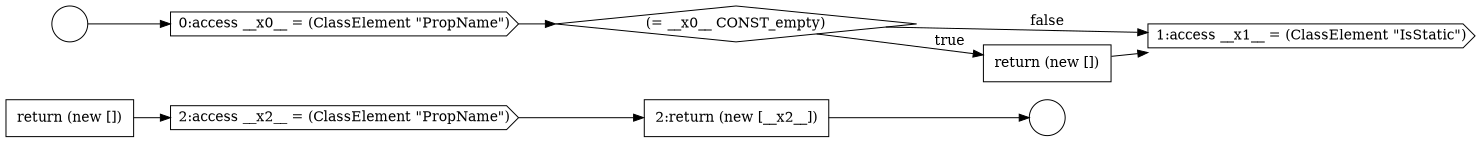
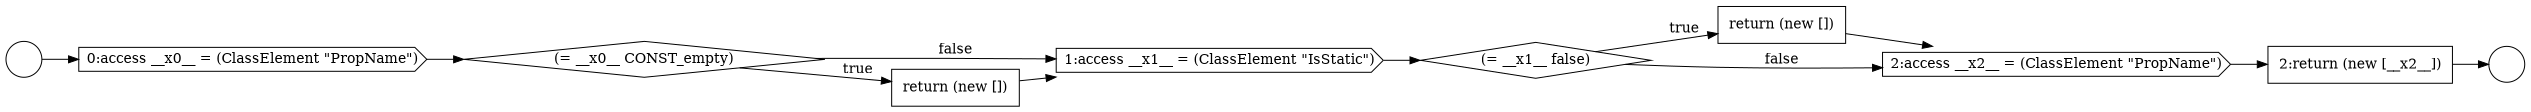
none -> (1536, 60)
